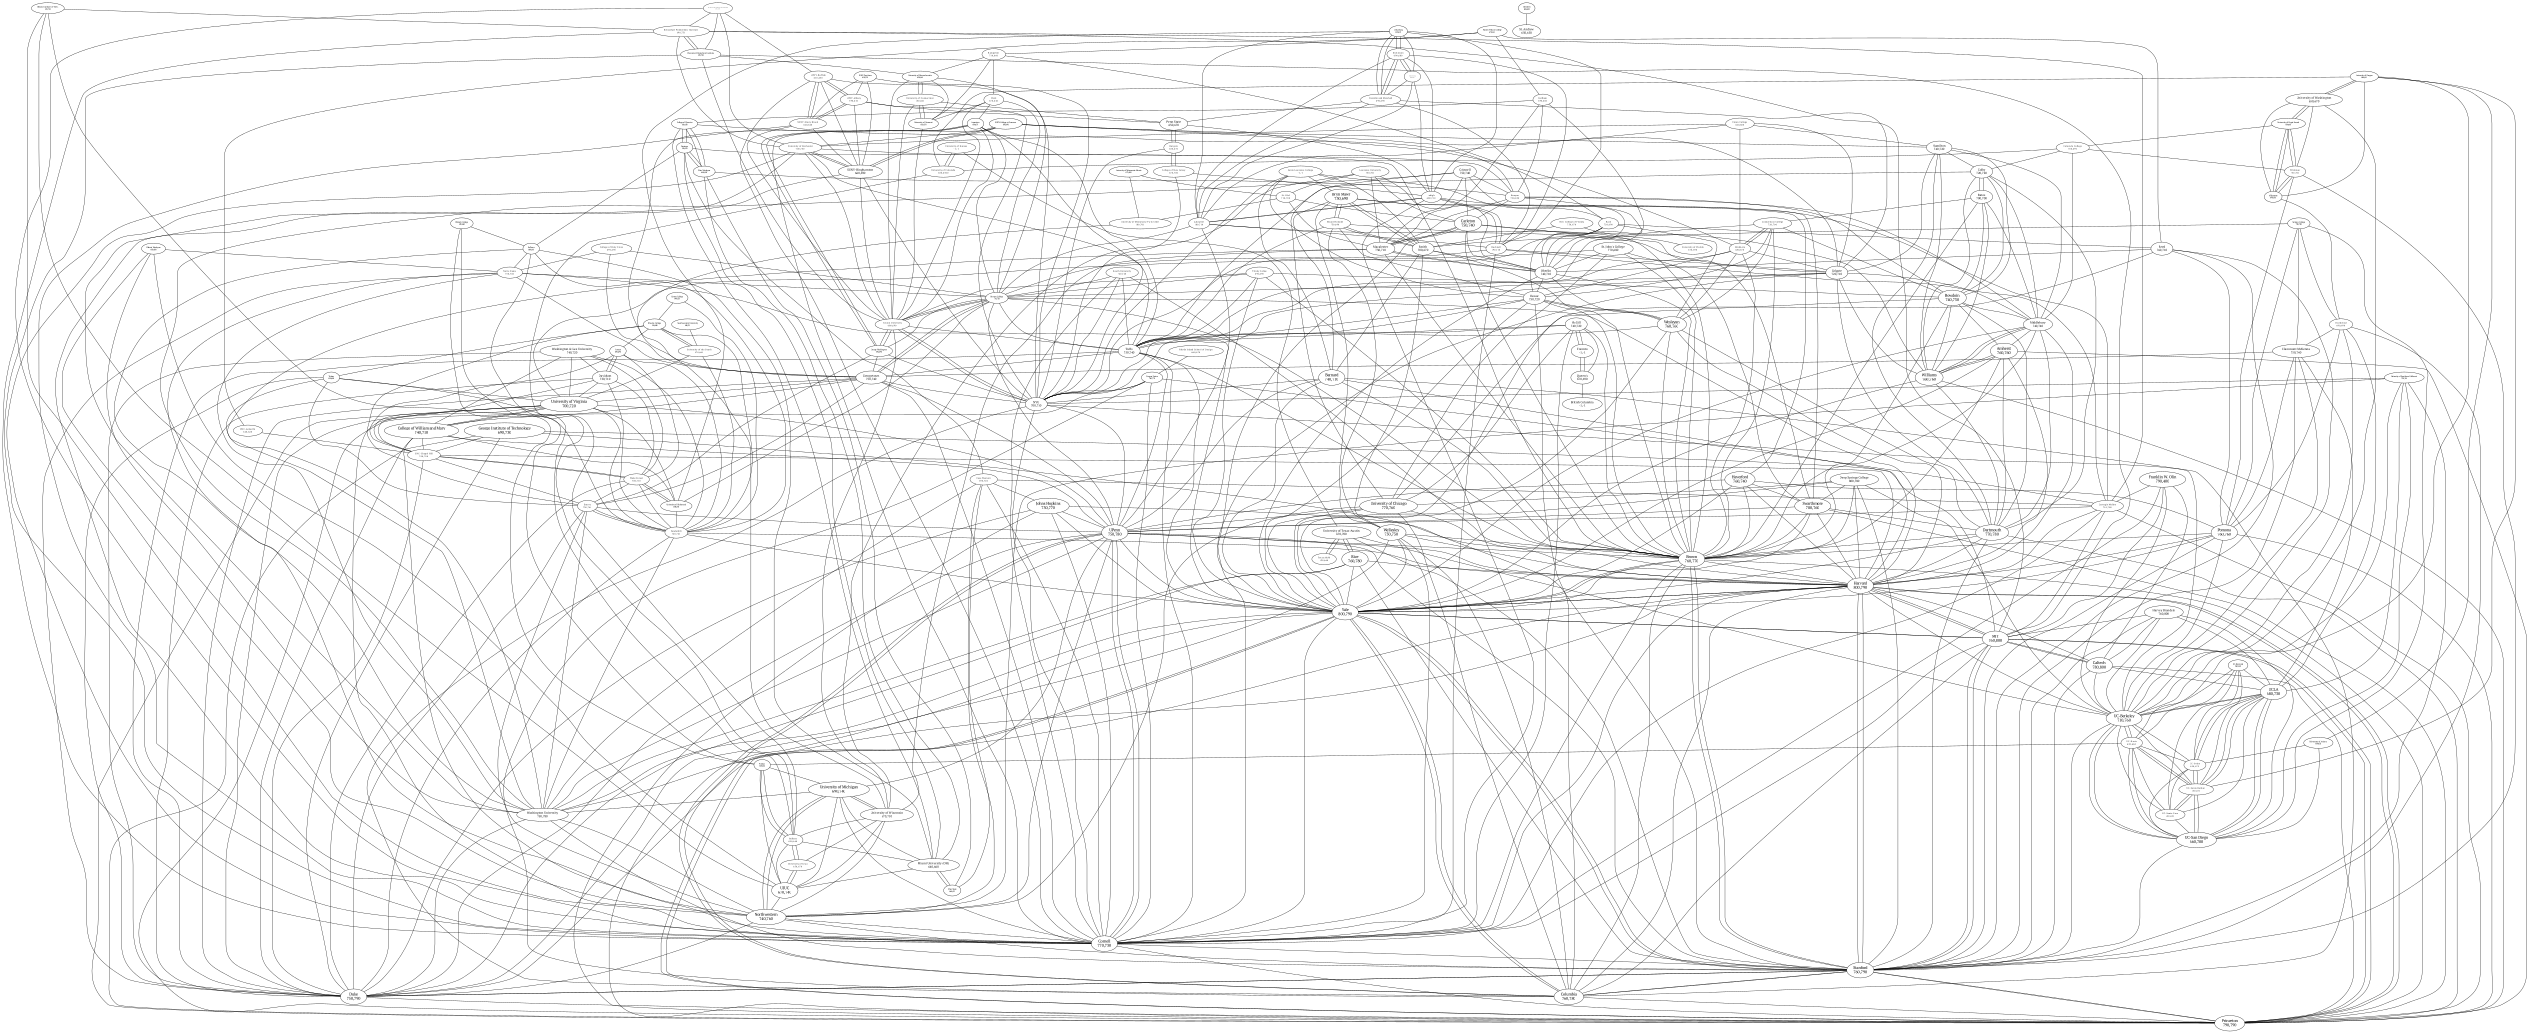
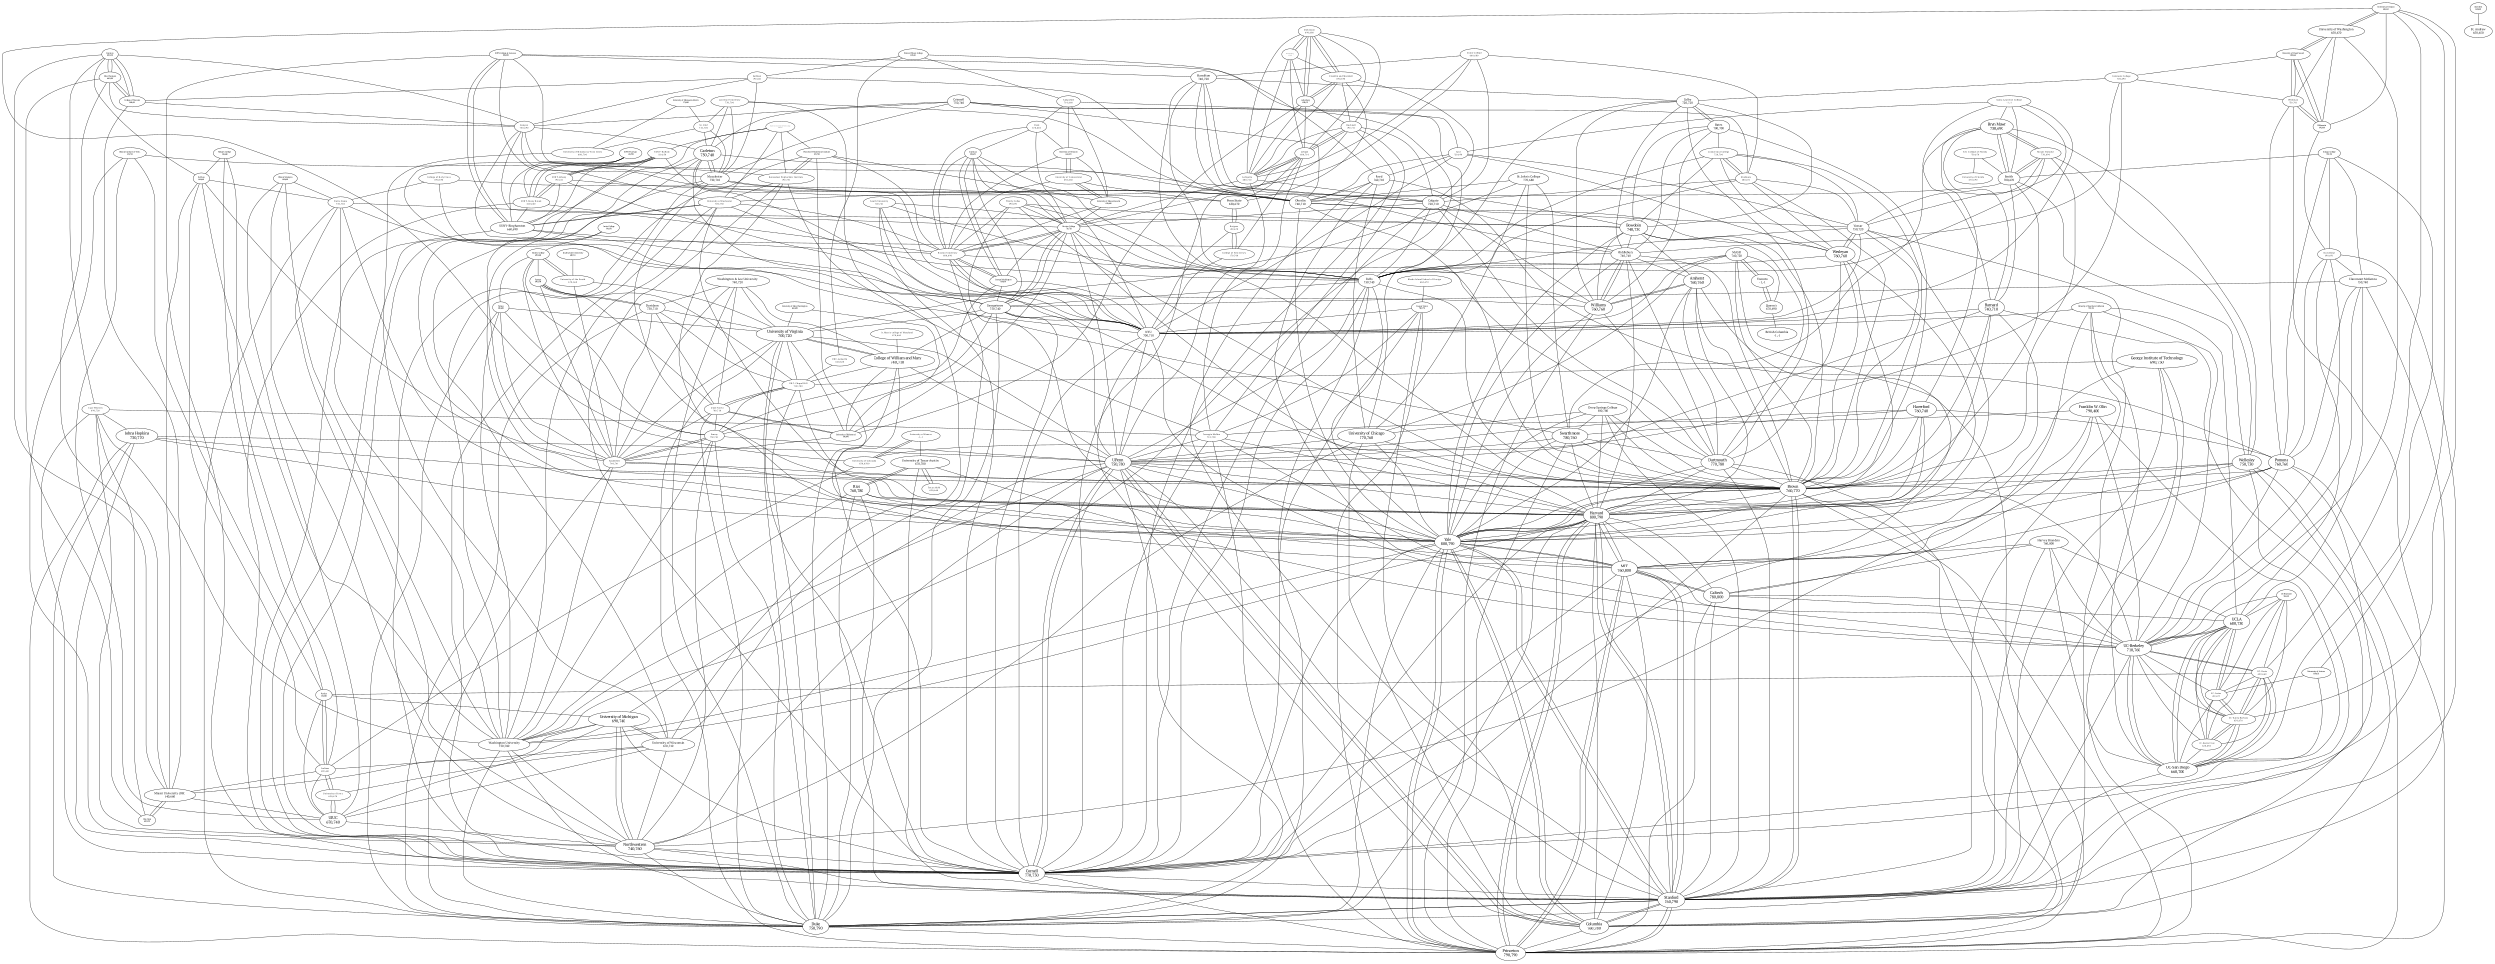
none -> (795, 307)
none -> (897, 334)
(1810, 598) -> (1959, 545)
